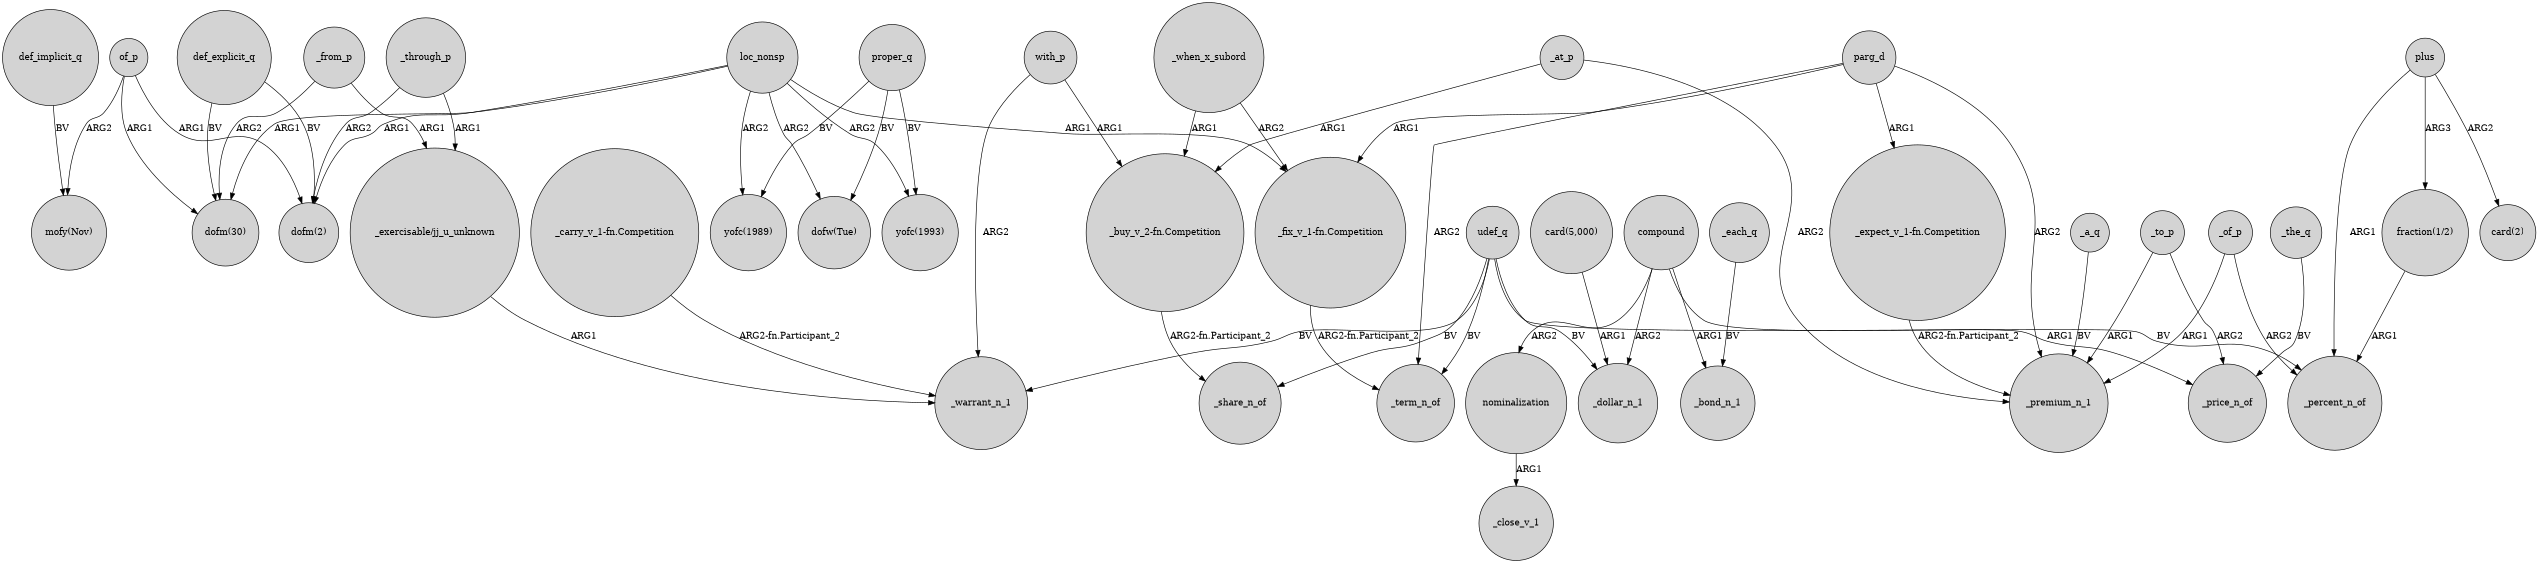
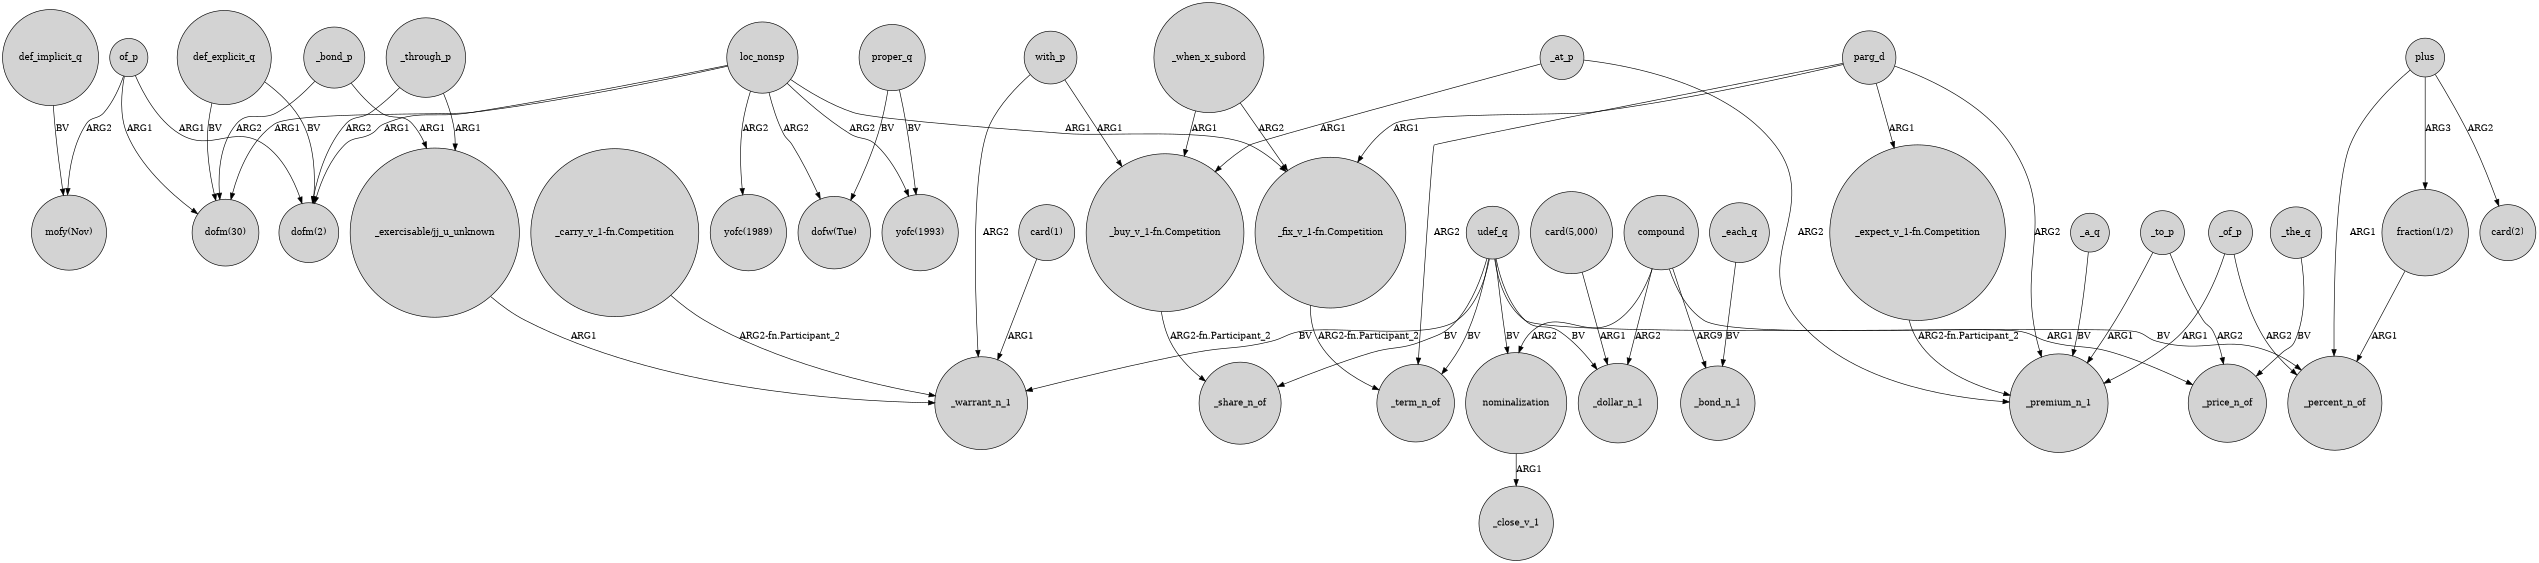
(334, 58) -> (334, 58)
(811, 132) -> none
none -> (1047, 233)
(1165, 233) -> (1165, 233)
none -> (1501, 303)
(1710, 337) -> (1710, 337)
